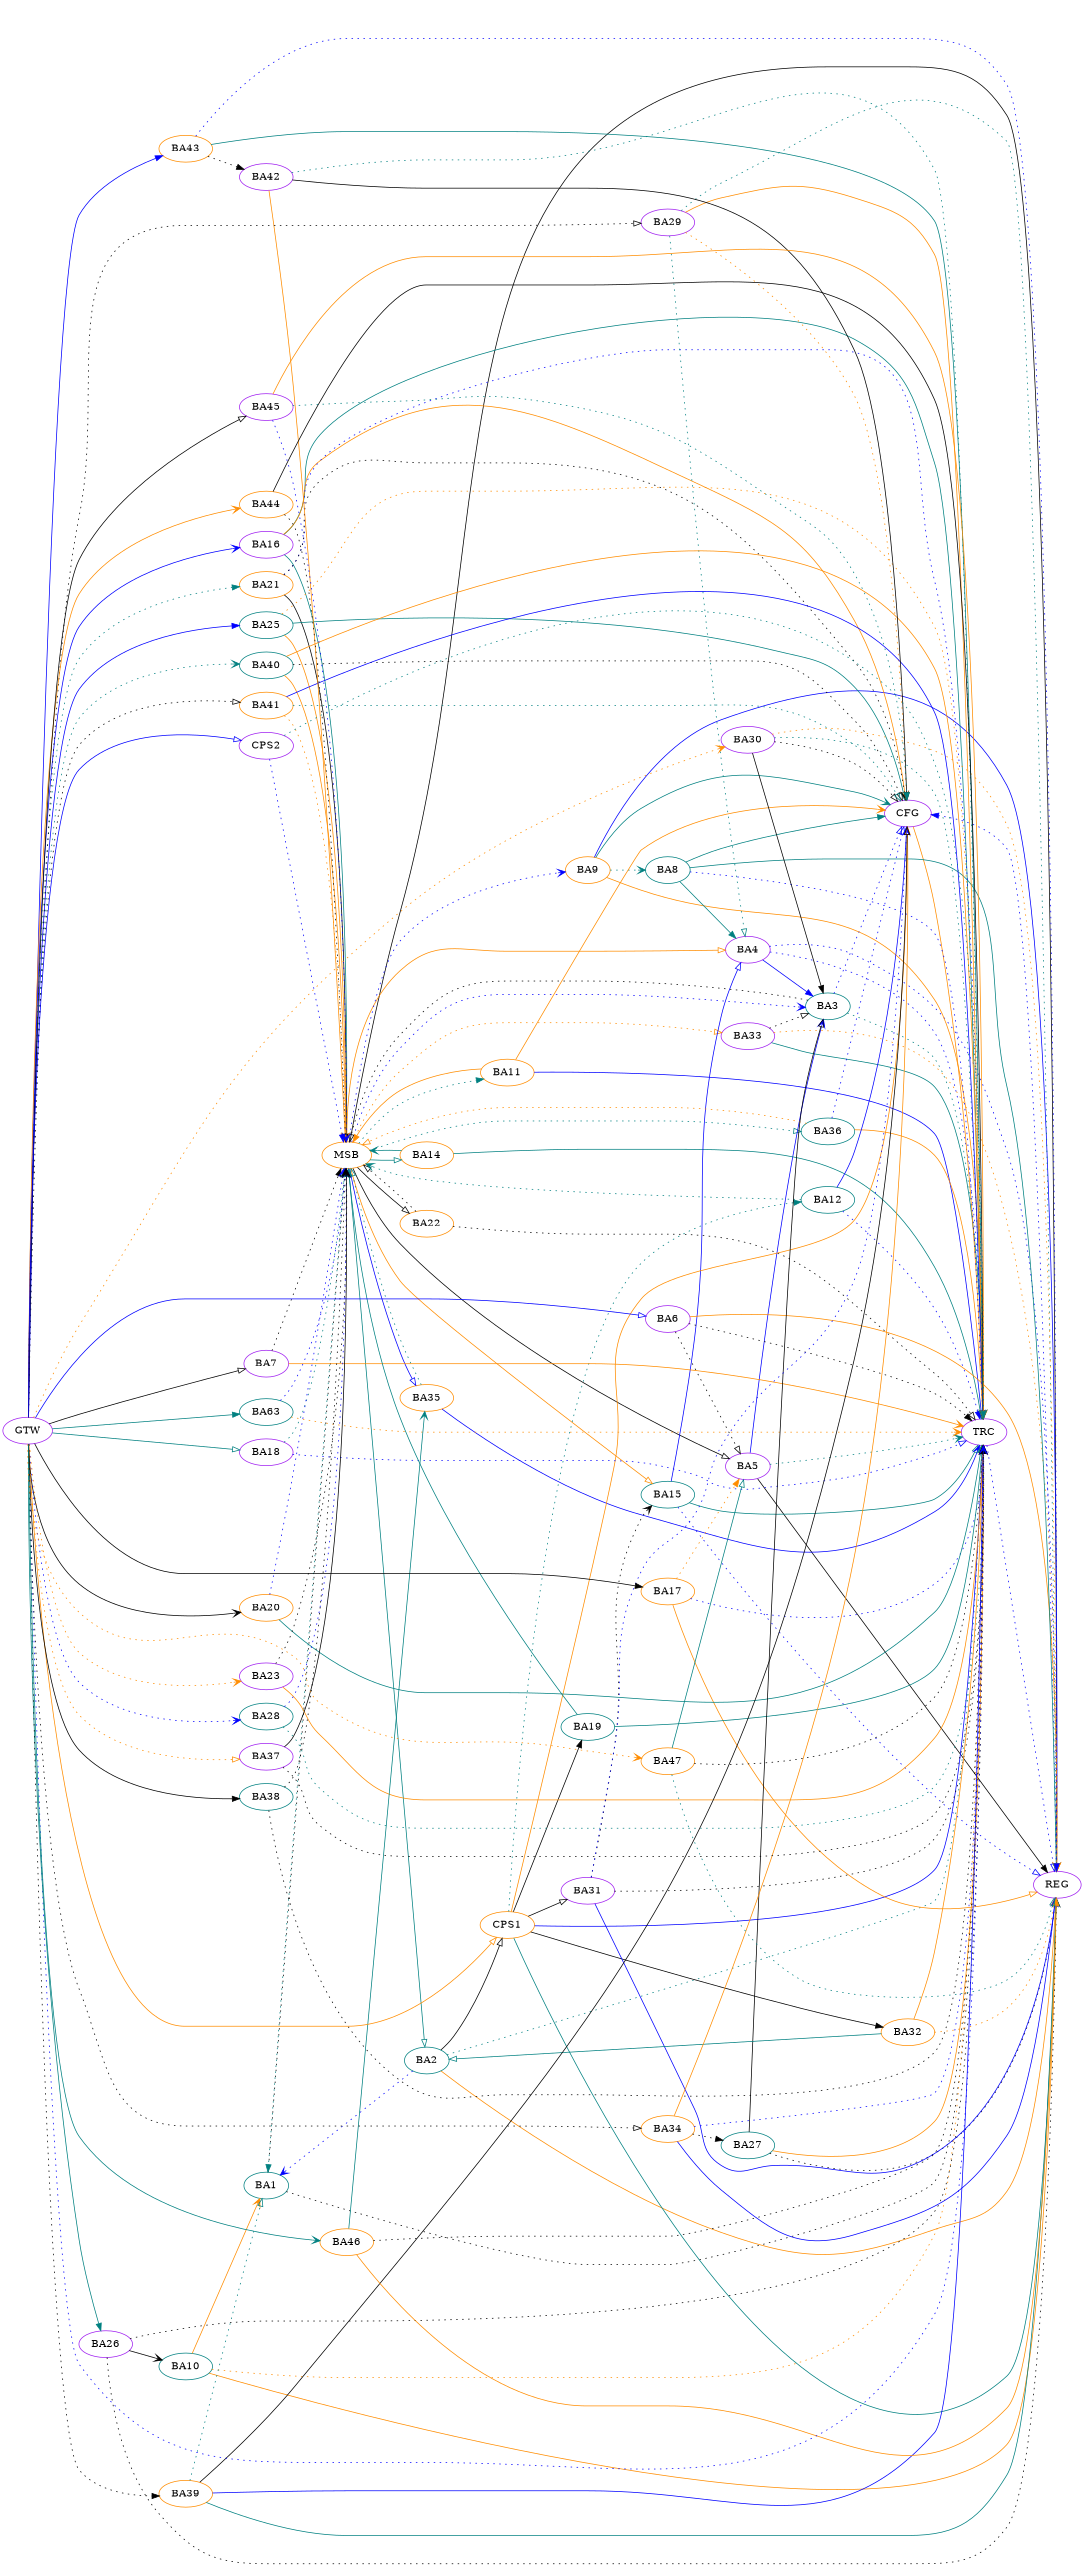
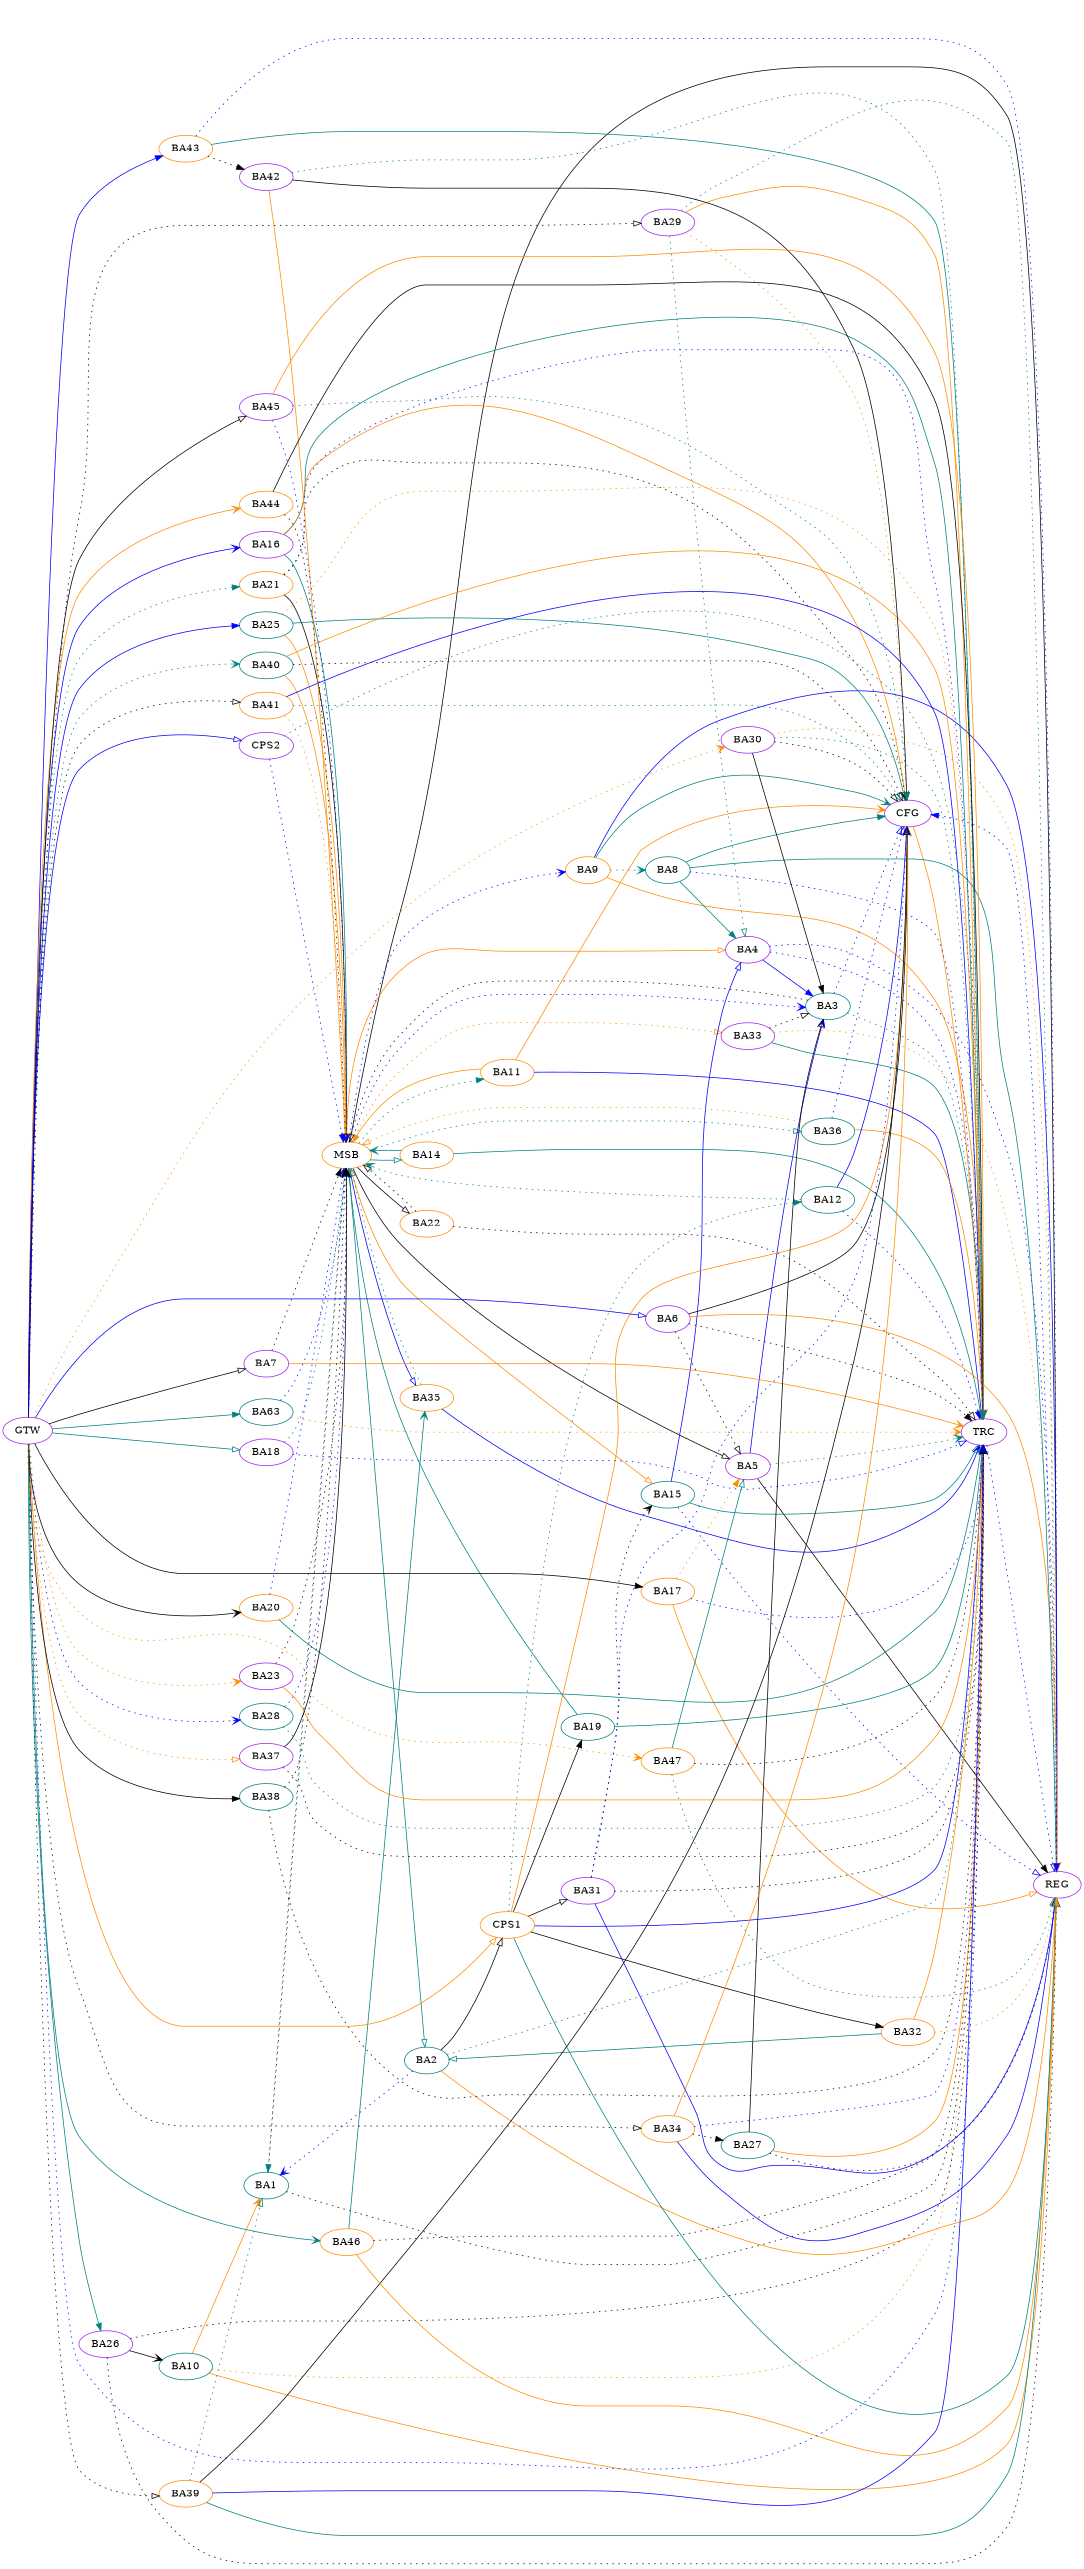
none -> (860, 1233)
(42, 1998) -> (42, 1998)
